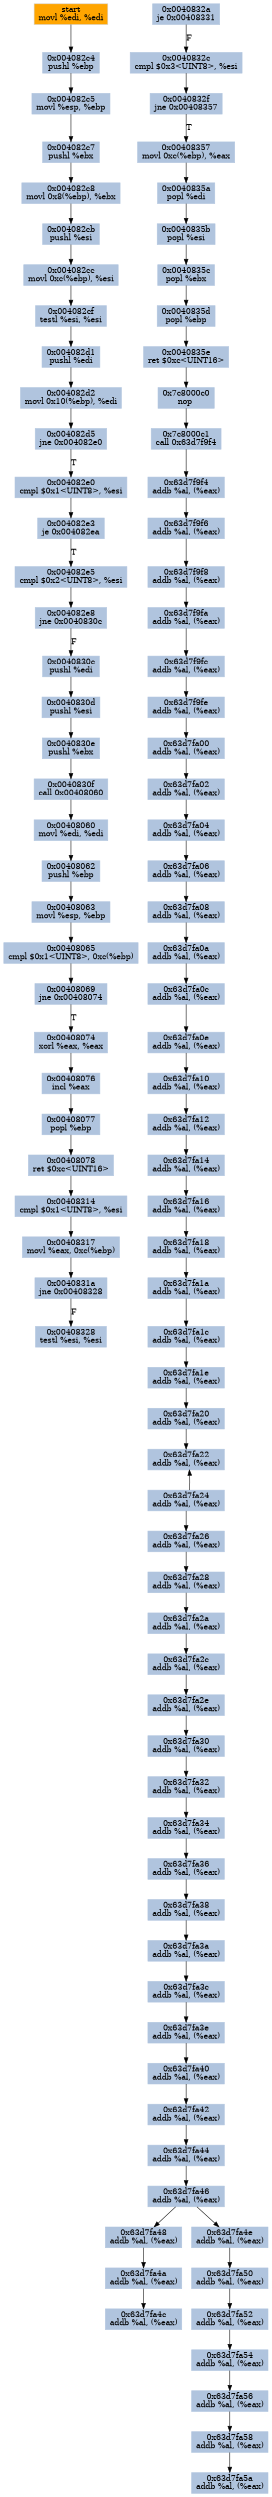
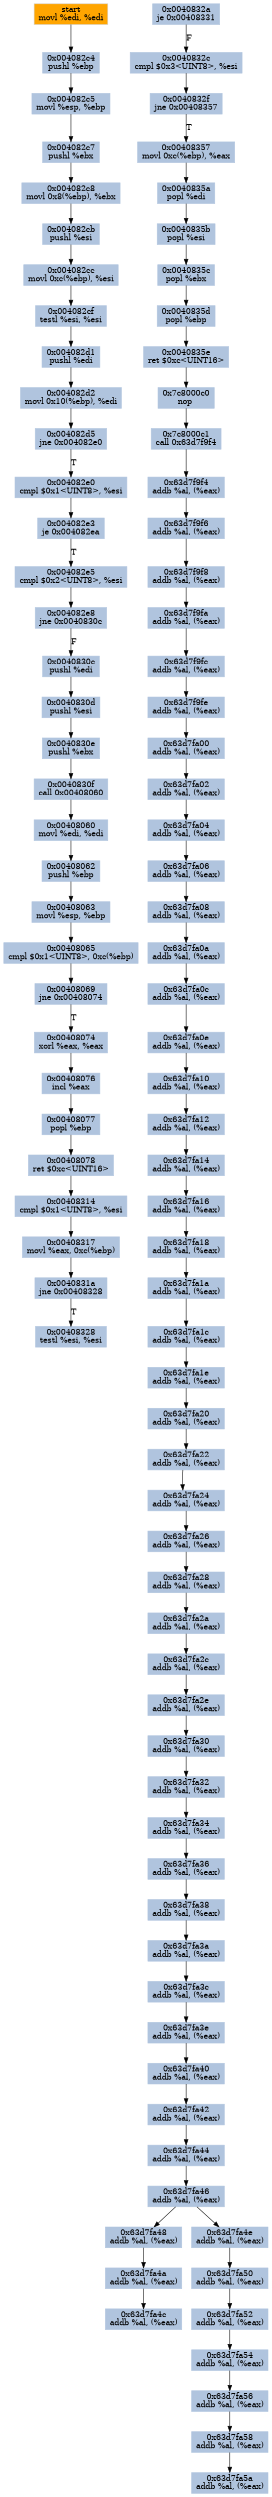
(74, 1312) -> (74, 1312)
(190, 1483) -> (182, 1477)
